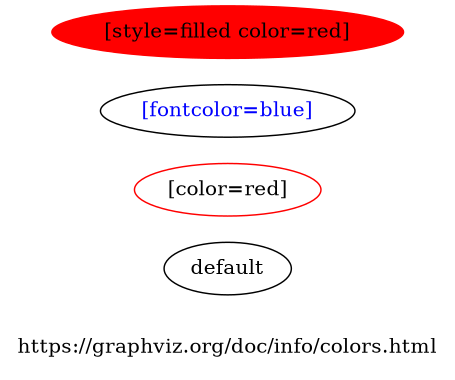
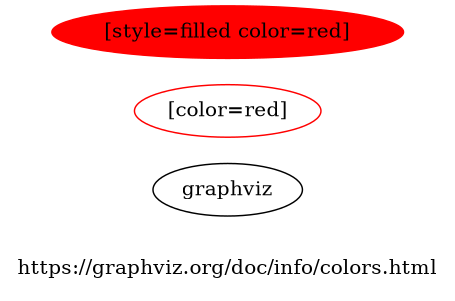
(228, 111) -> none
(228, 269) -> (228, 190)
